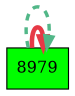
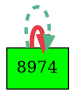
(38, 68) -> (38, 68)
